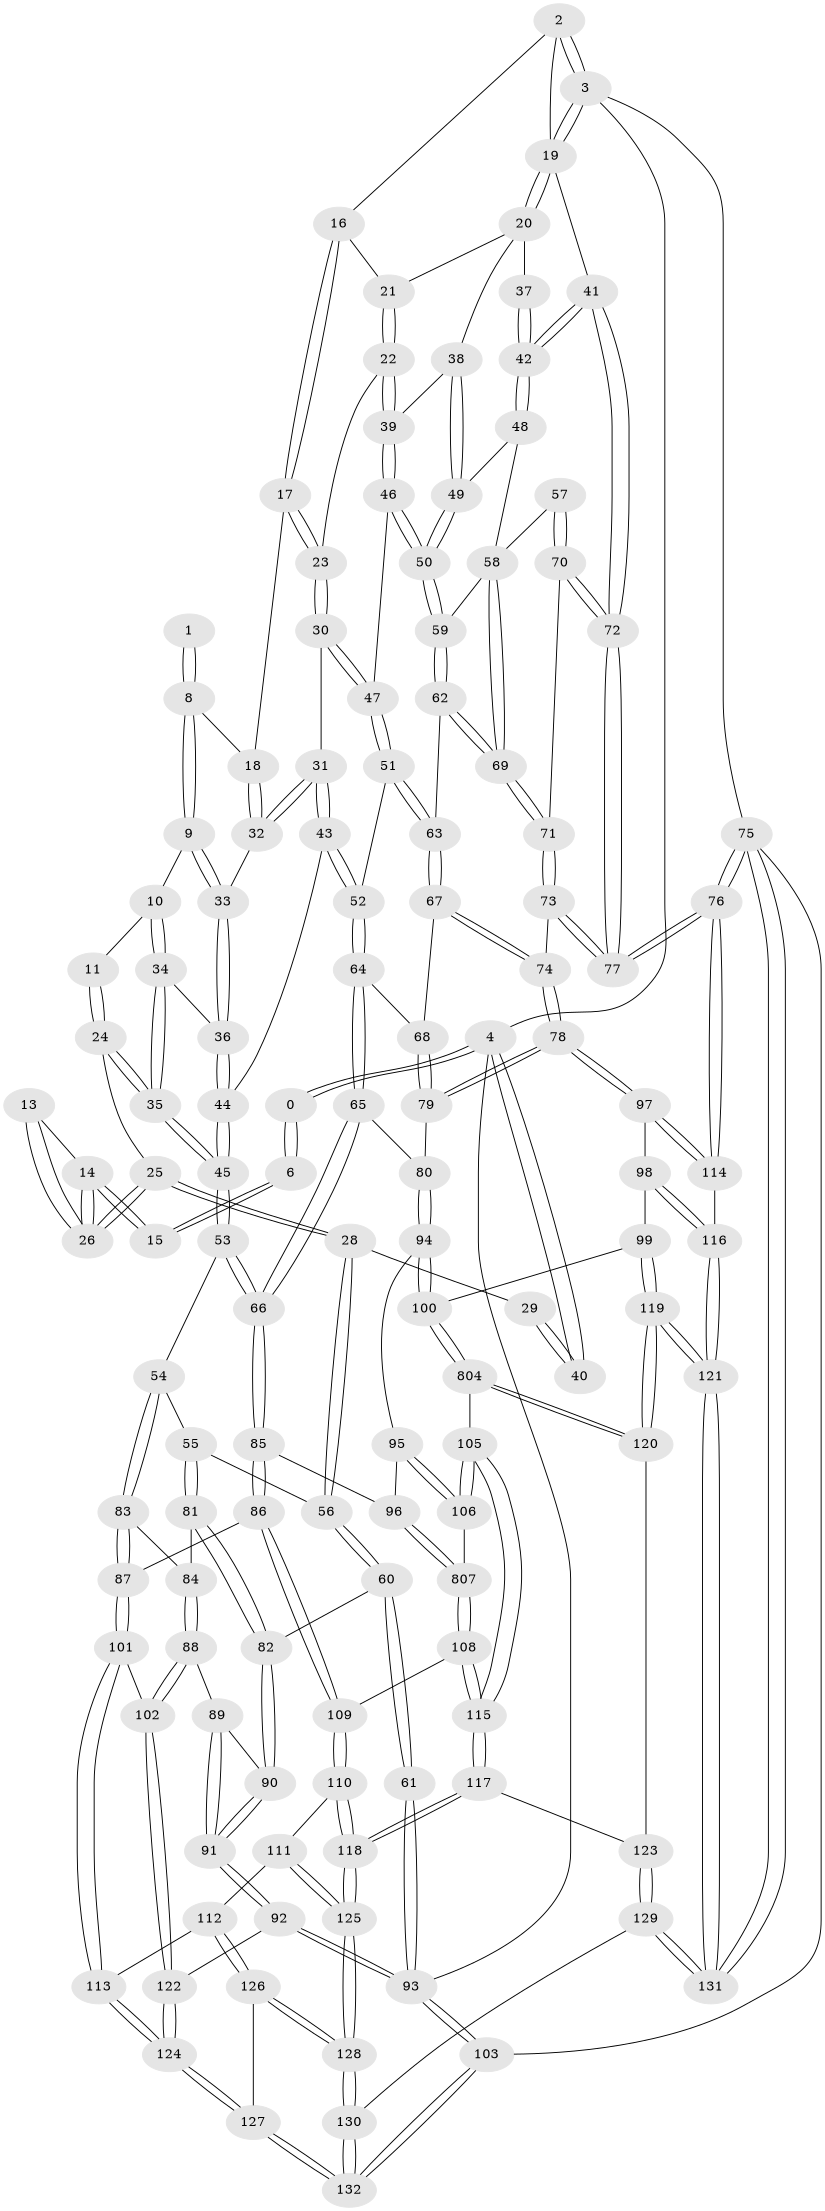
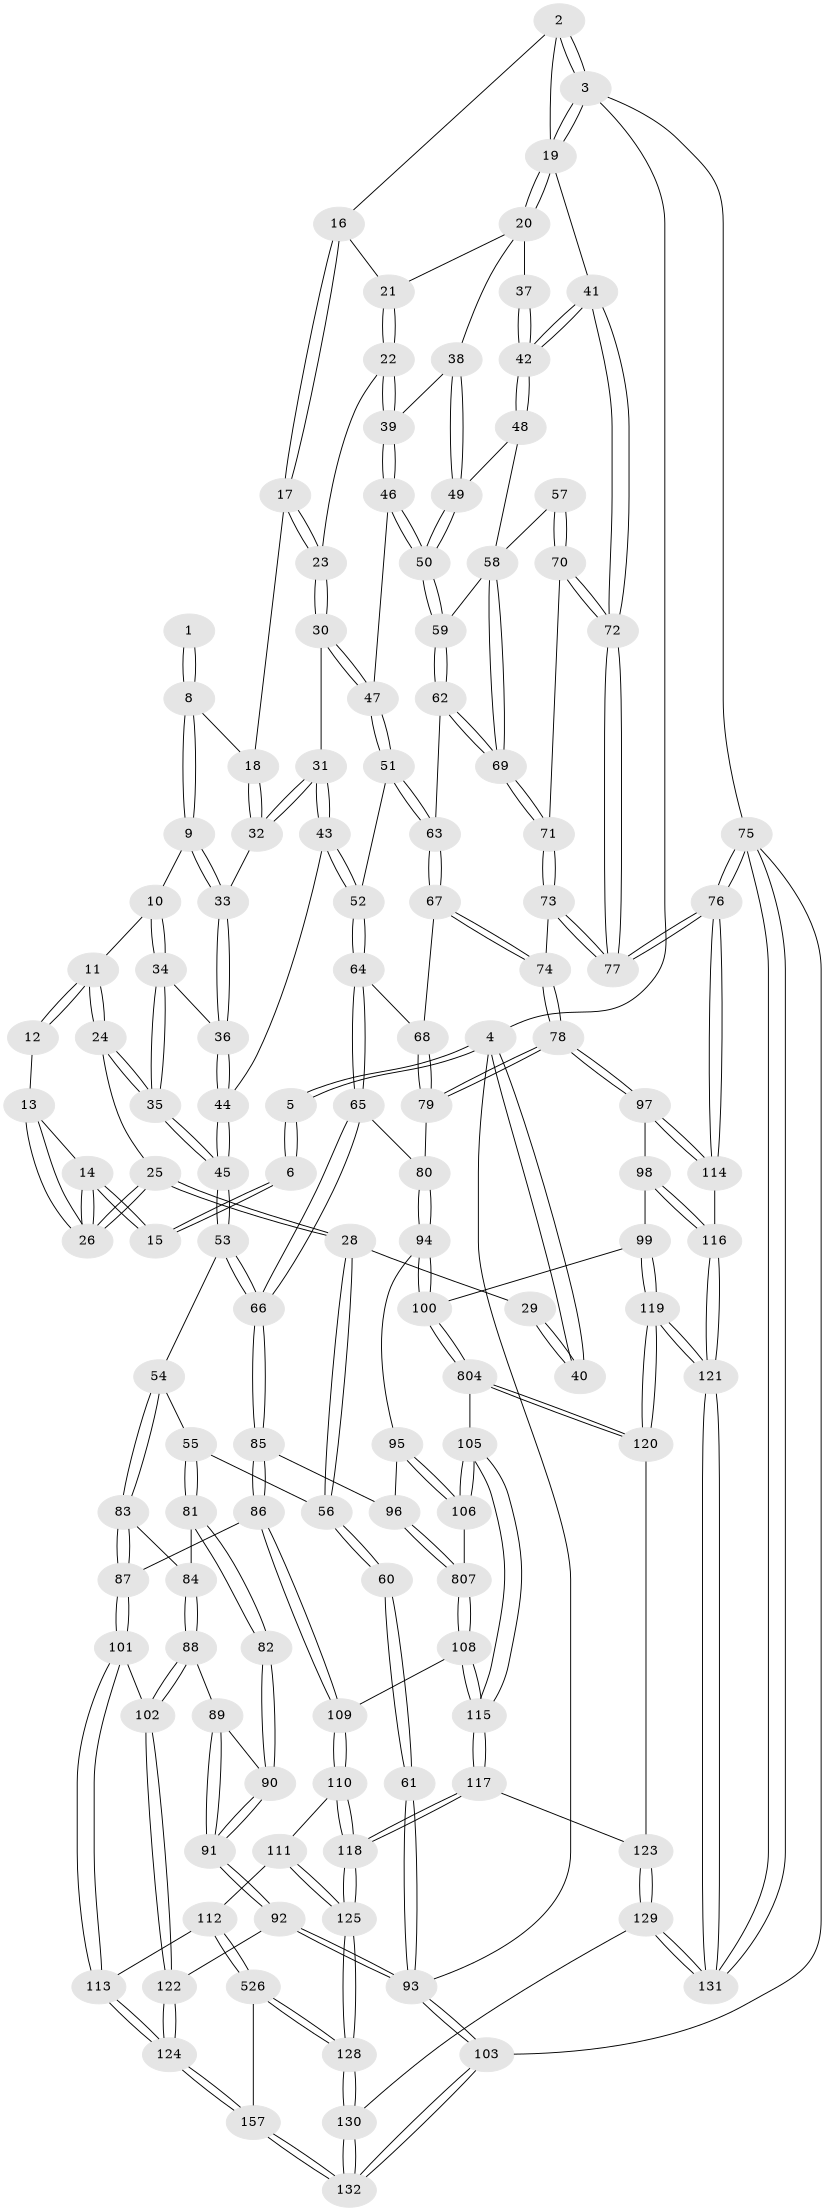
none -> (33, 1038)
(291, 1106) -> (291, 1106)
(327, 1614) -> none
(253, 1987) -> (253, 1987)
(253, 2123) -> (253, 2123)
